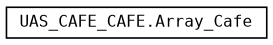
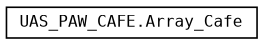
(137, 23) -> (132, 23)
